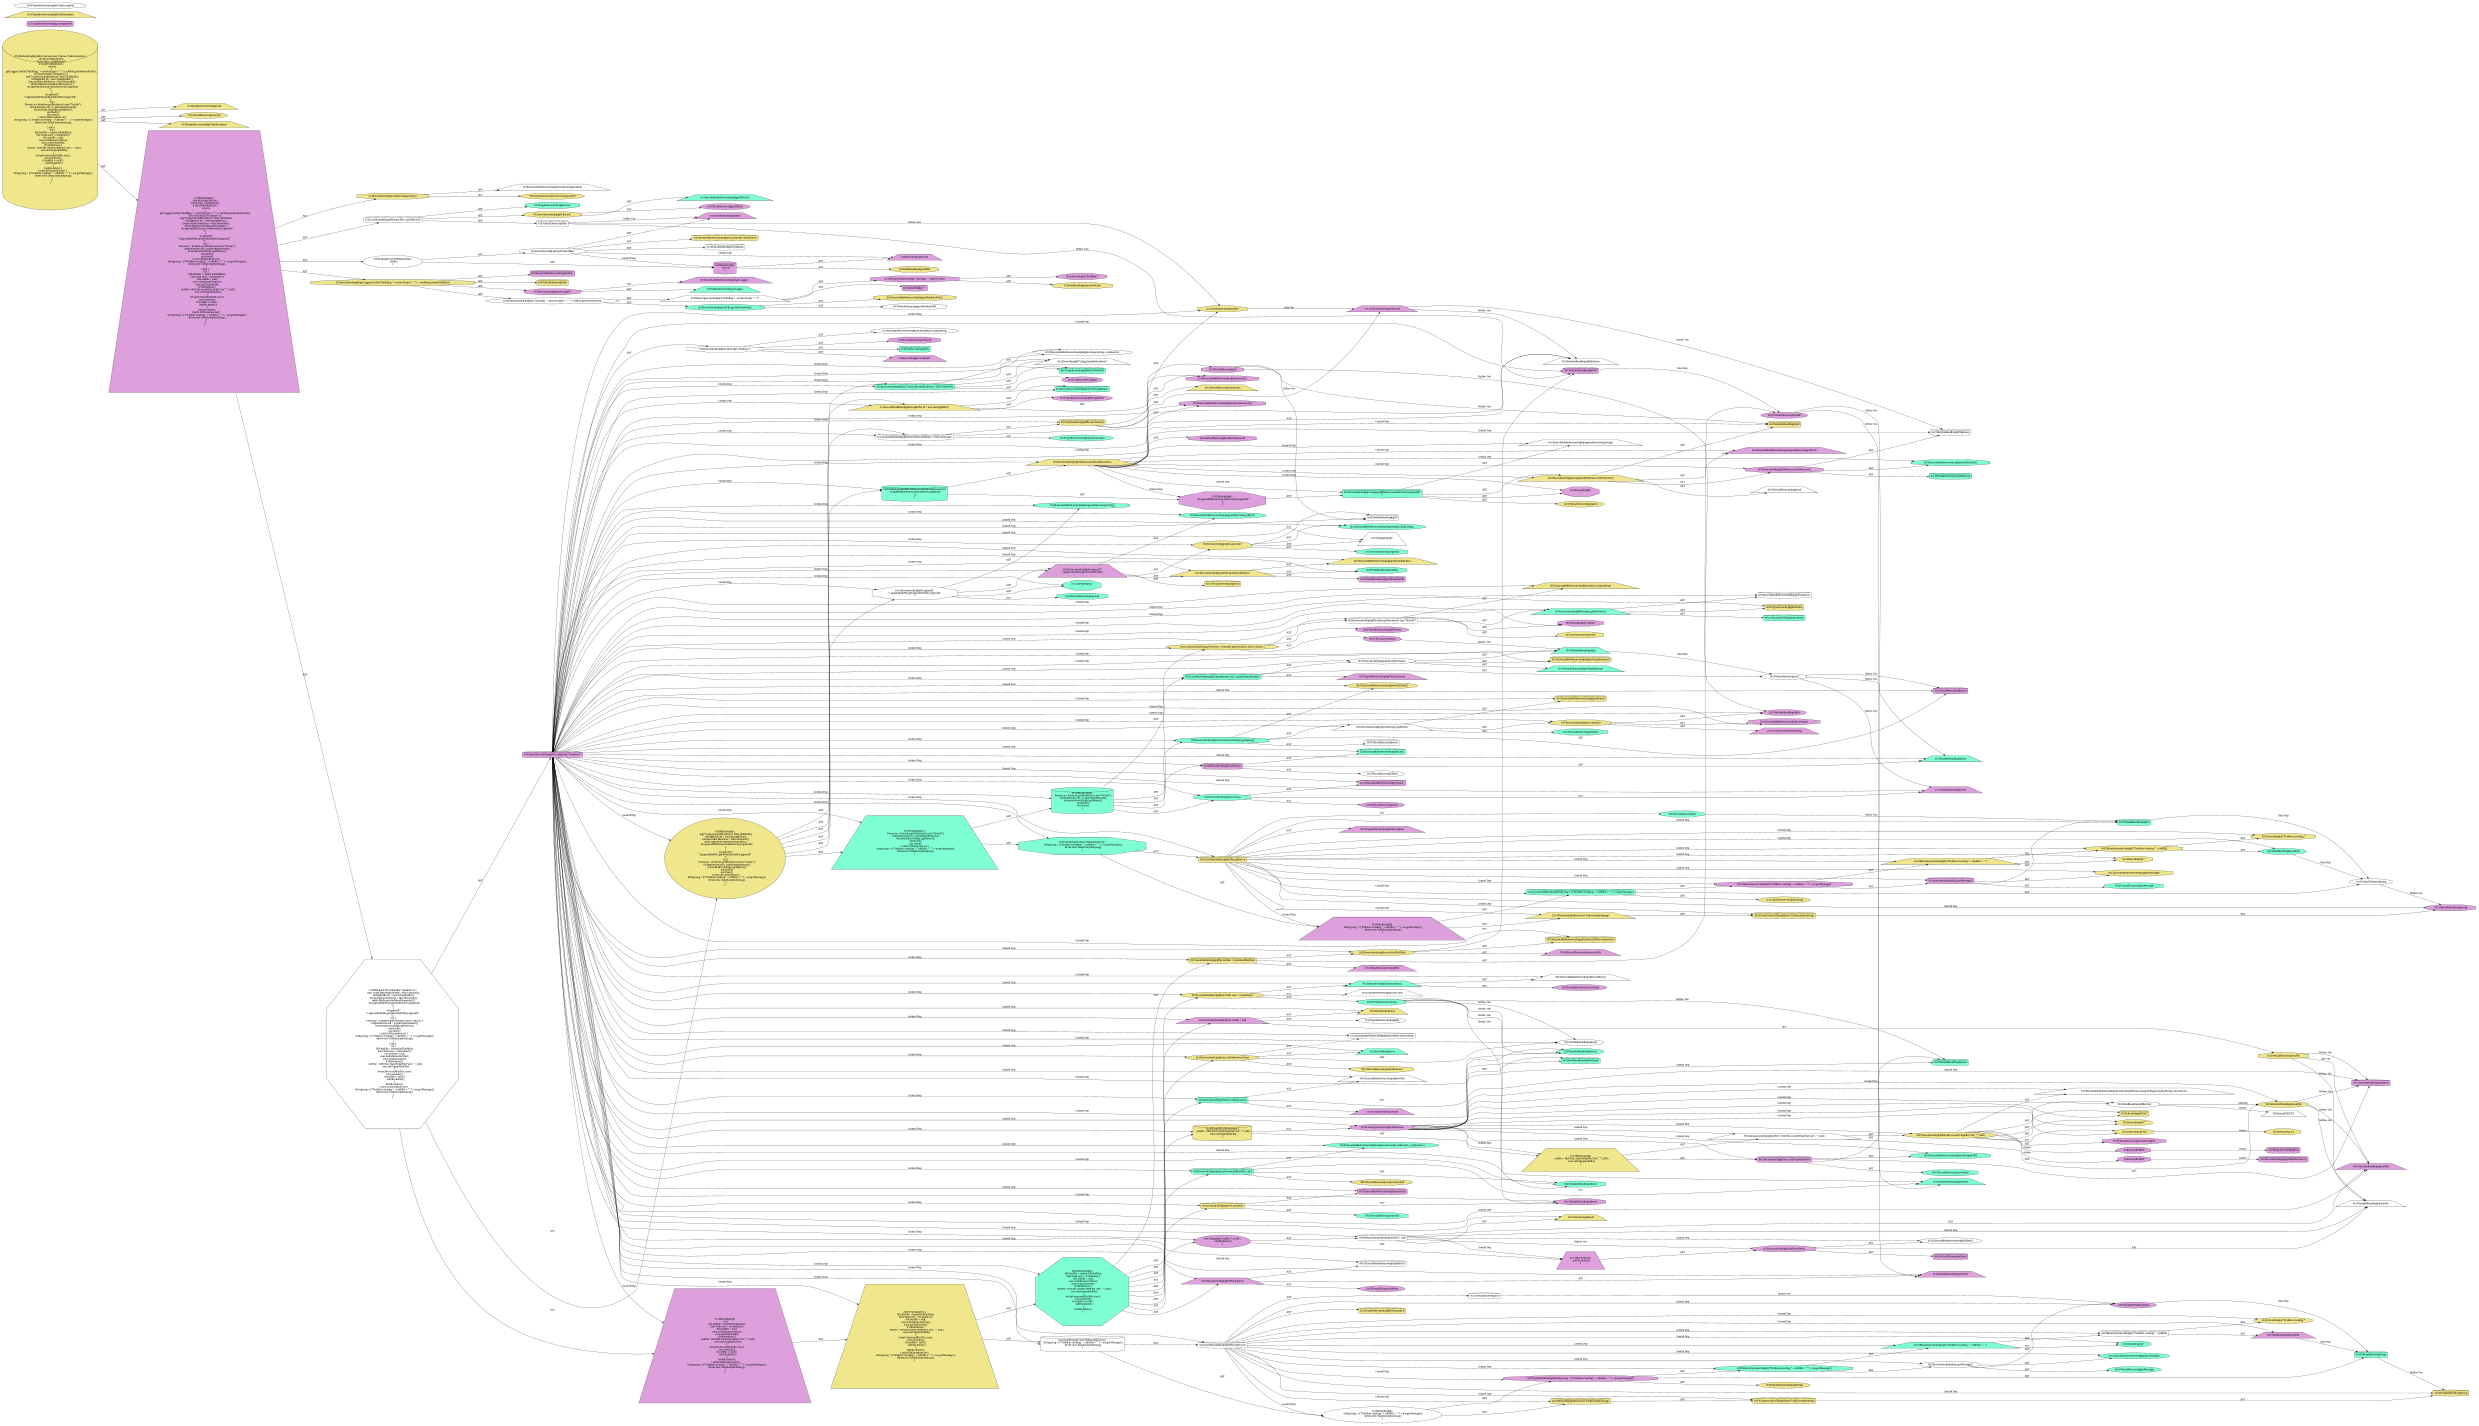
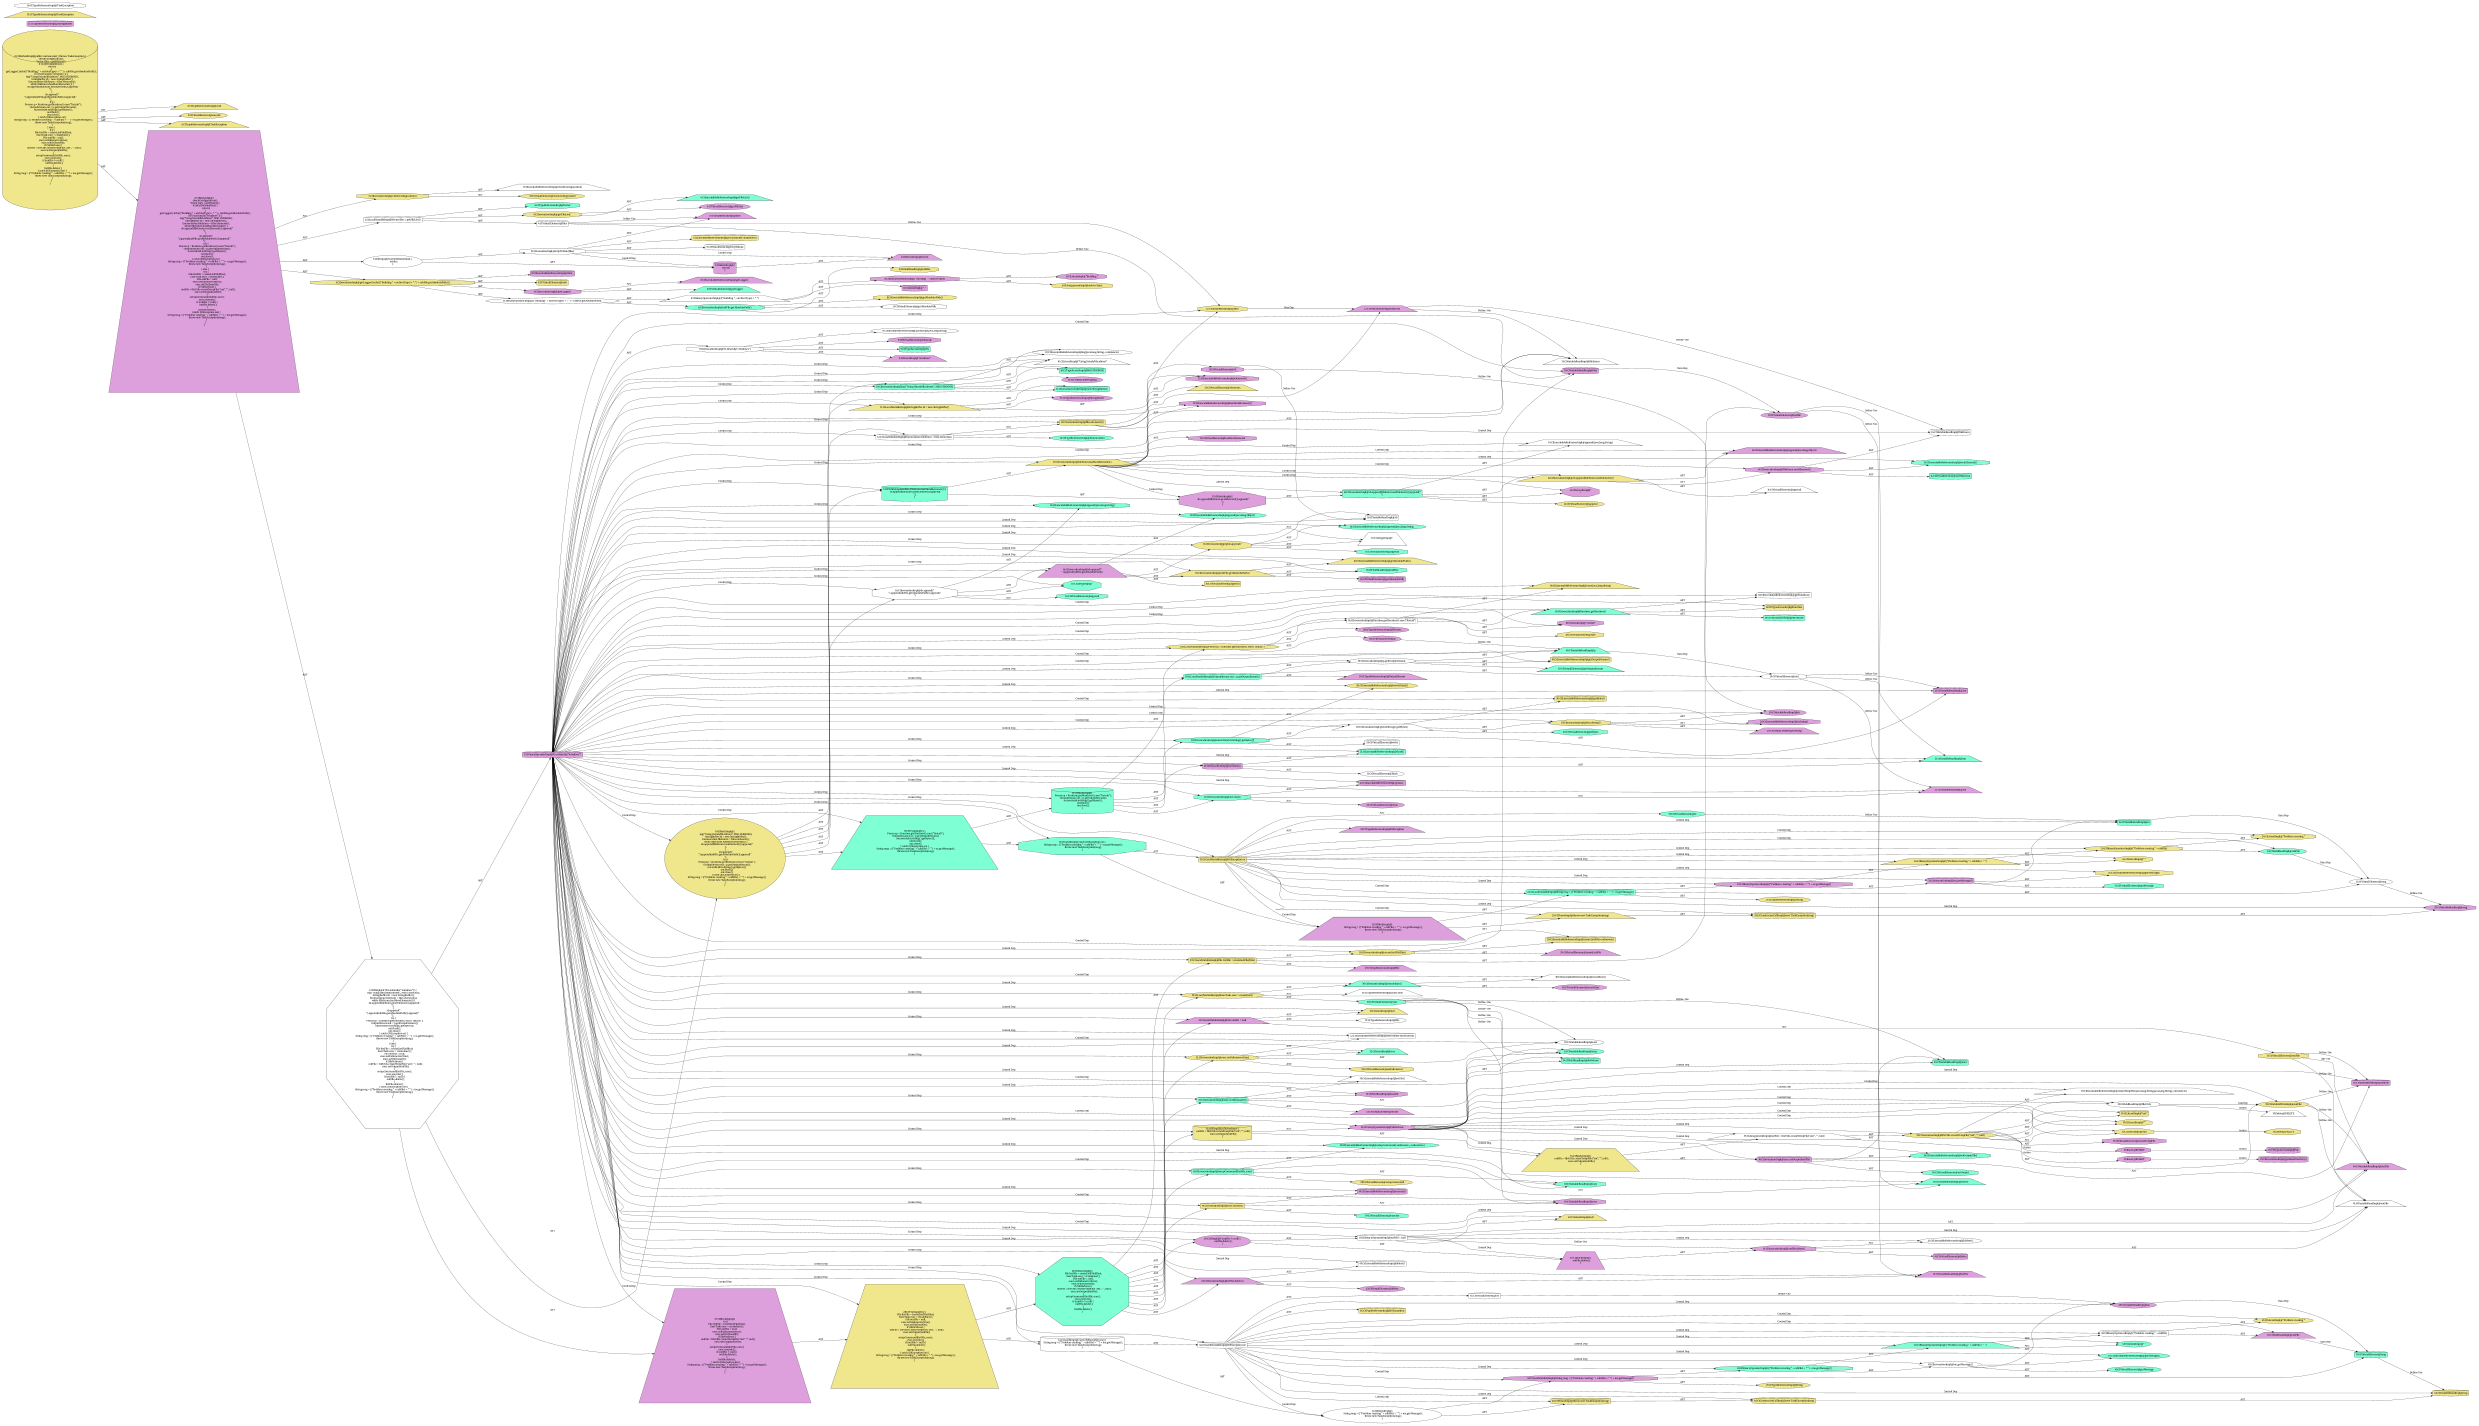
(813, 269) -> (825, 297)
(1082, 286) -> (1082, 286)
(1784, 424) -> none
none -> (1382, 1094)
